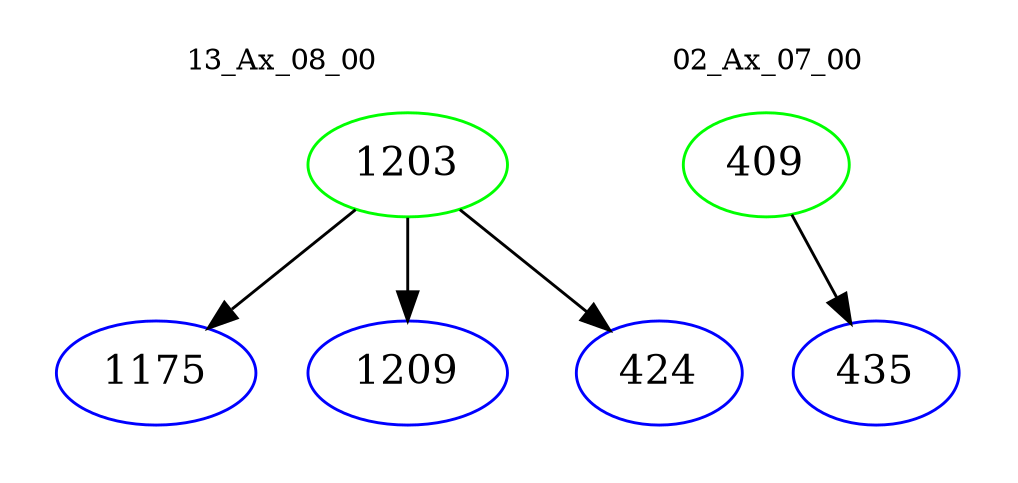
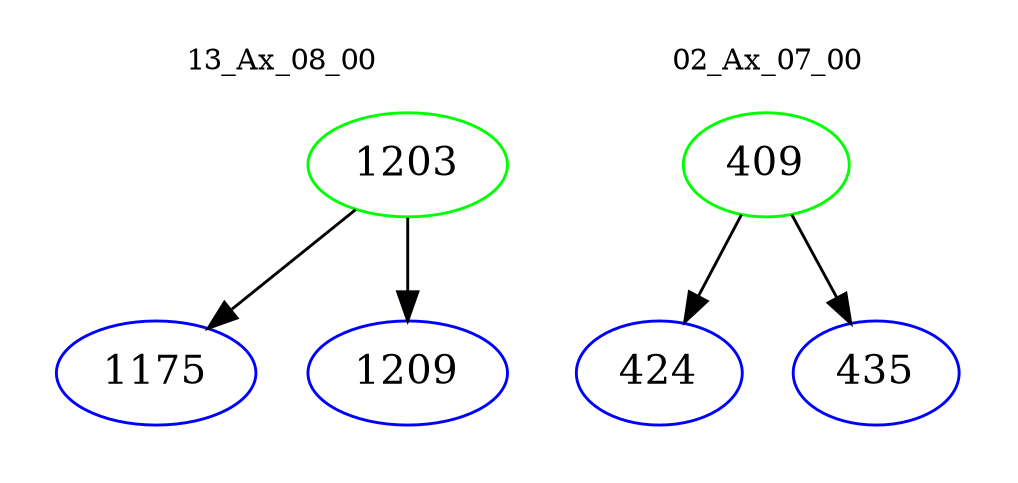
(511, 251) -> (720, 255)
